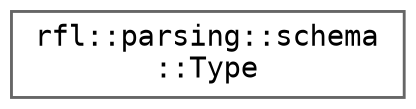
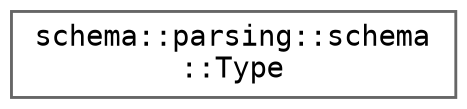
(208, 54) -> (234, 54)
